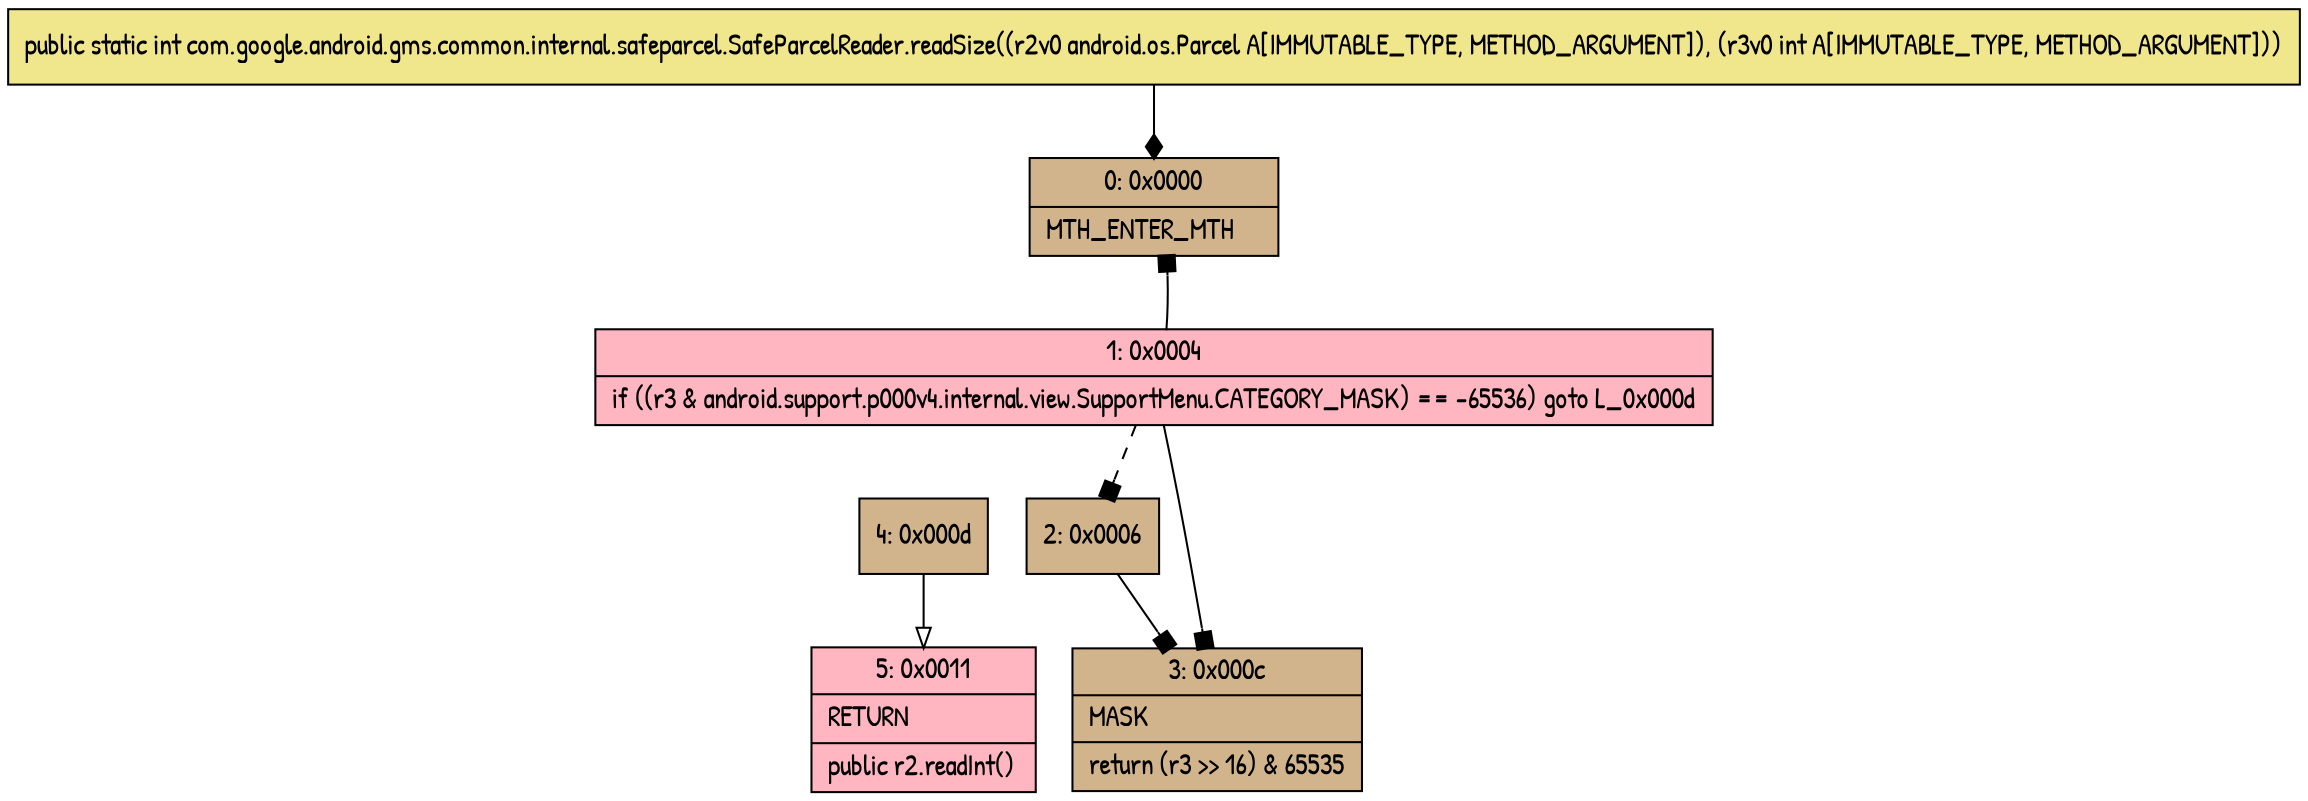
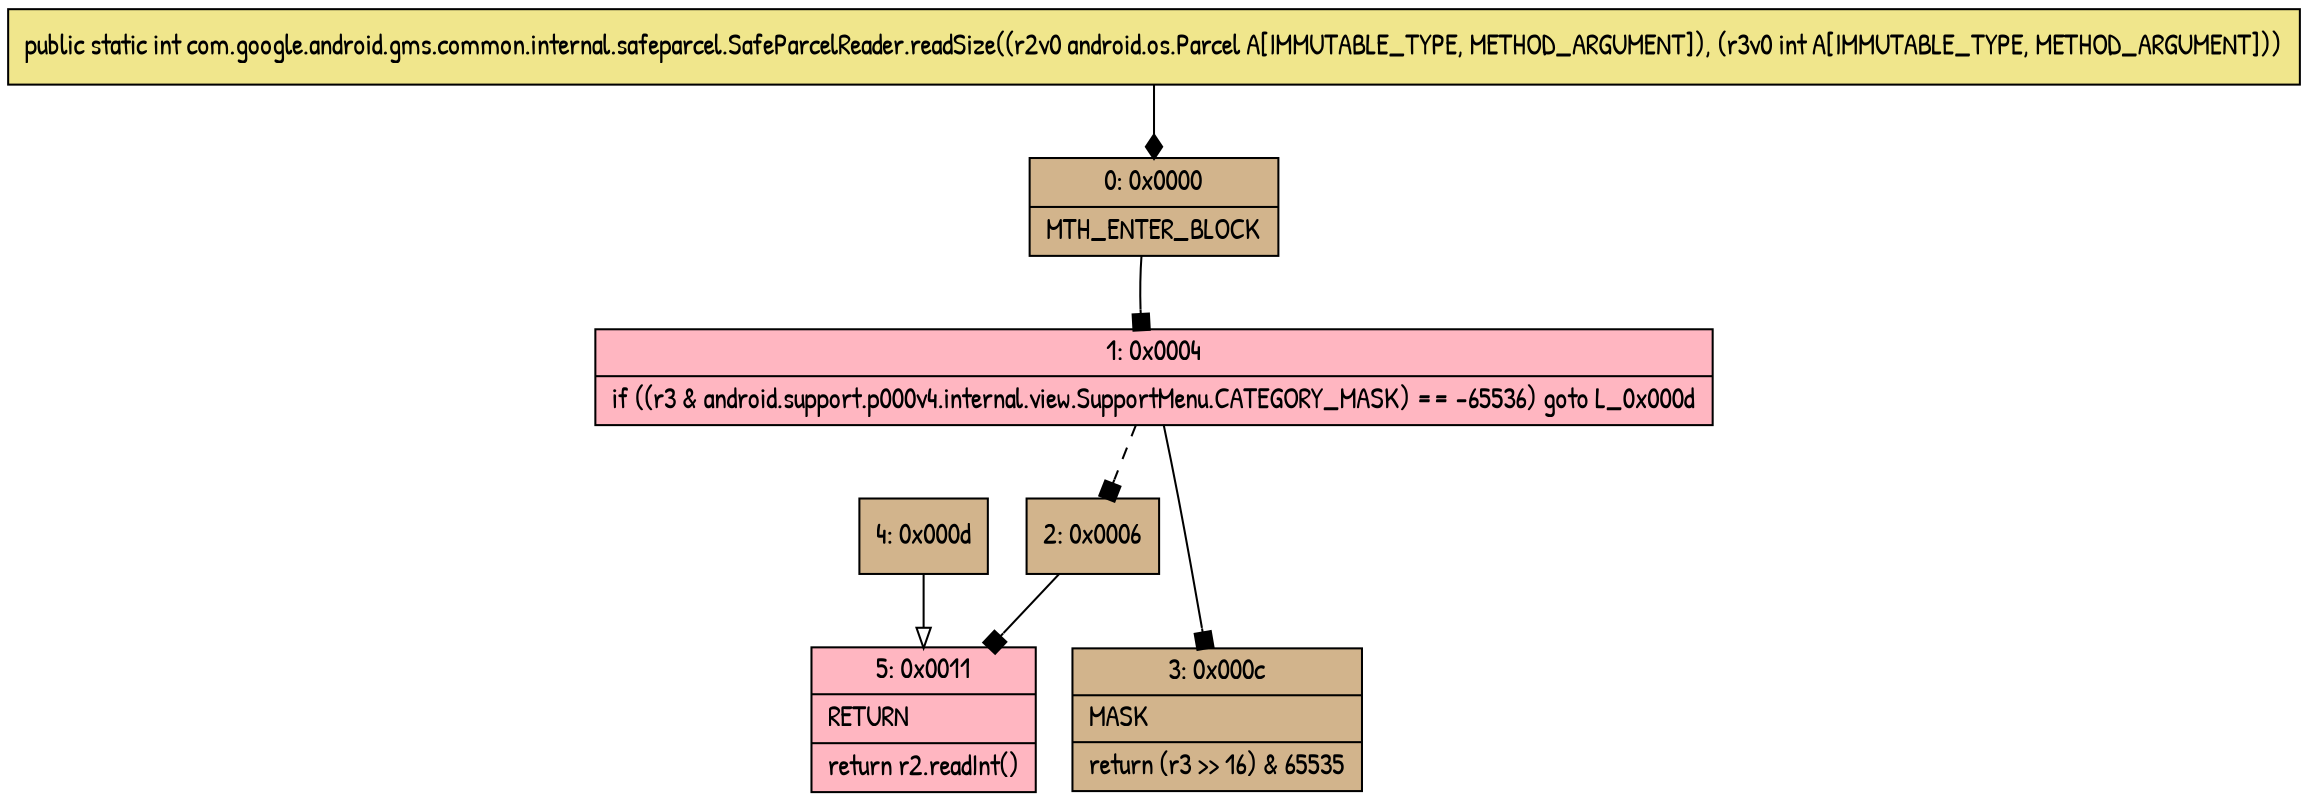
(1141, 230) -> (1154, 230)
(1168, 303) -> (1140, 282)
(1138, 603) -> (1031, 603)
(922, 767) -> (924, 767)
